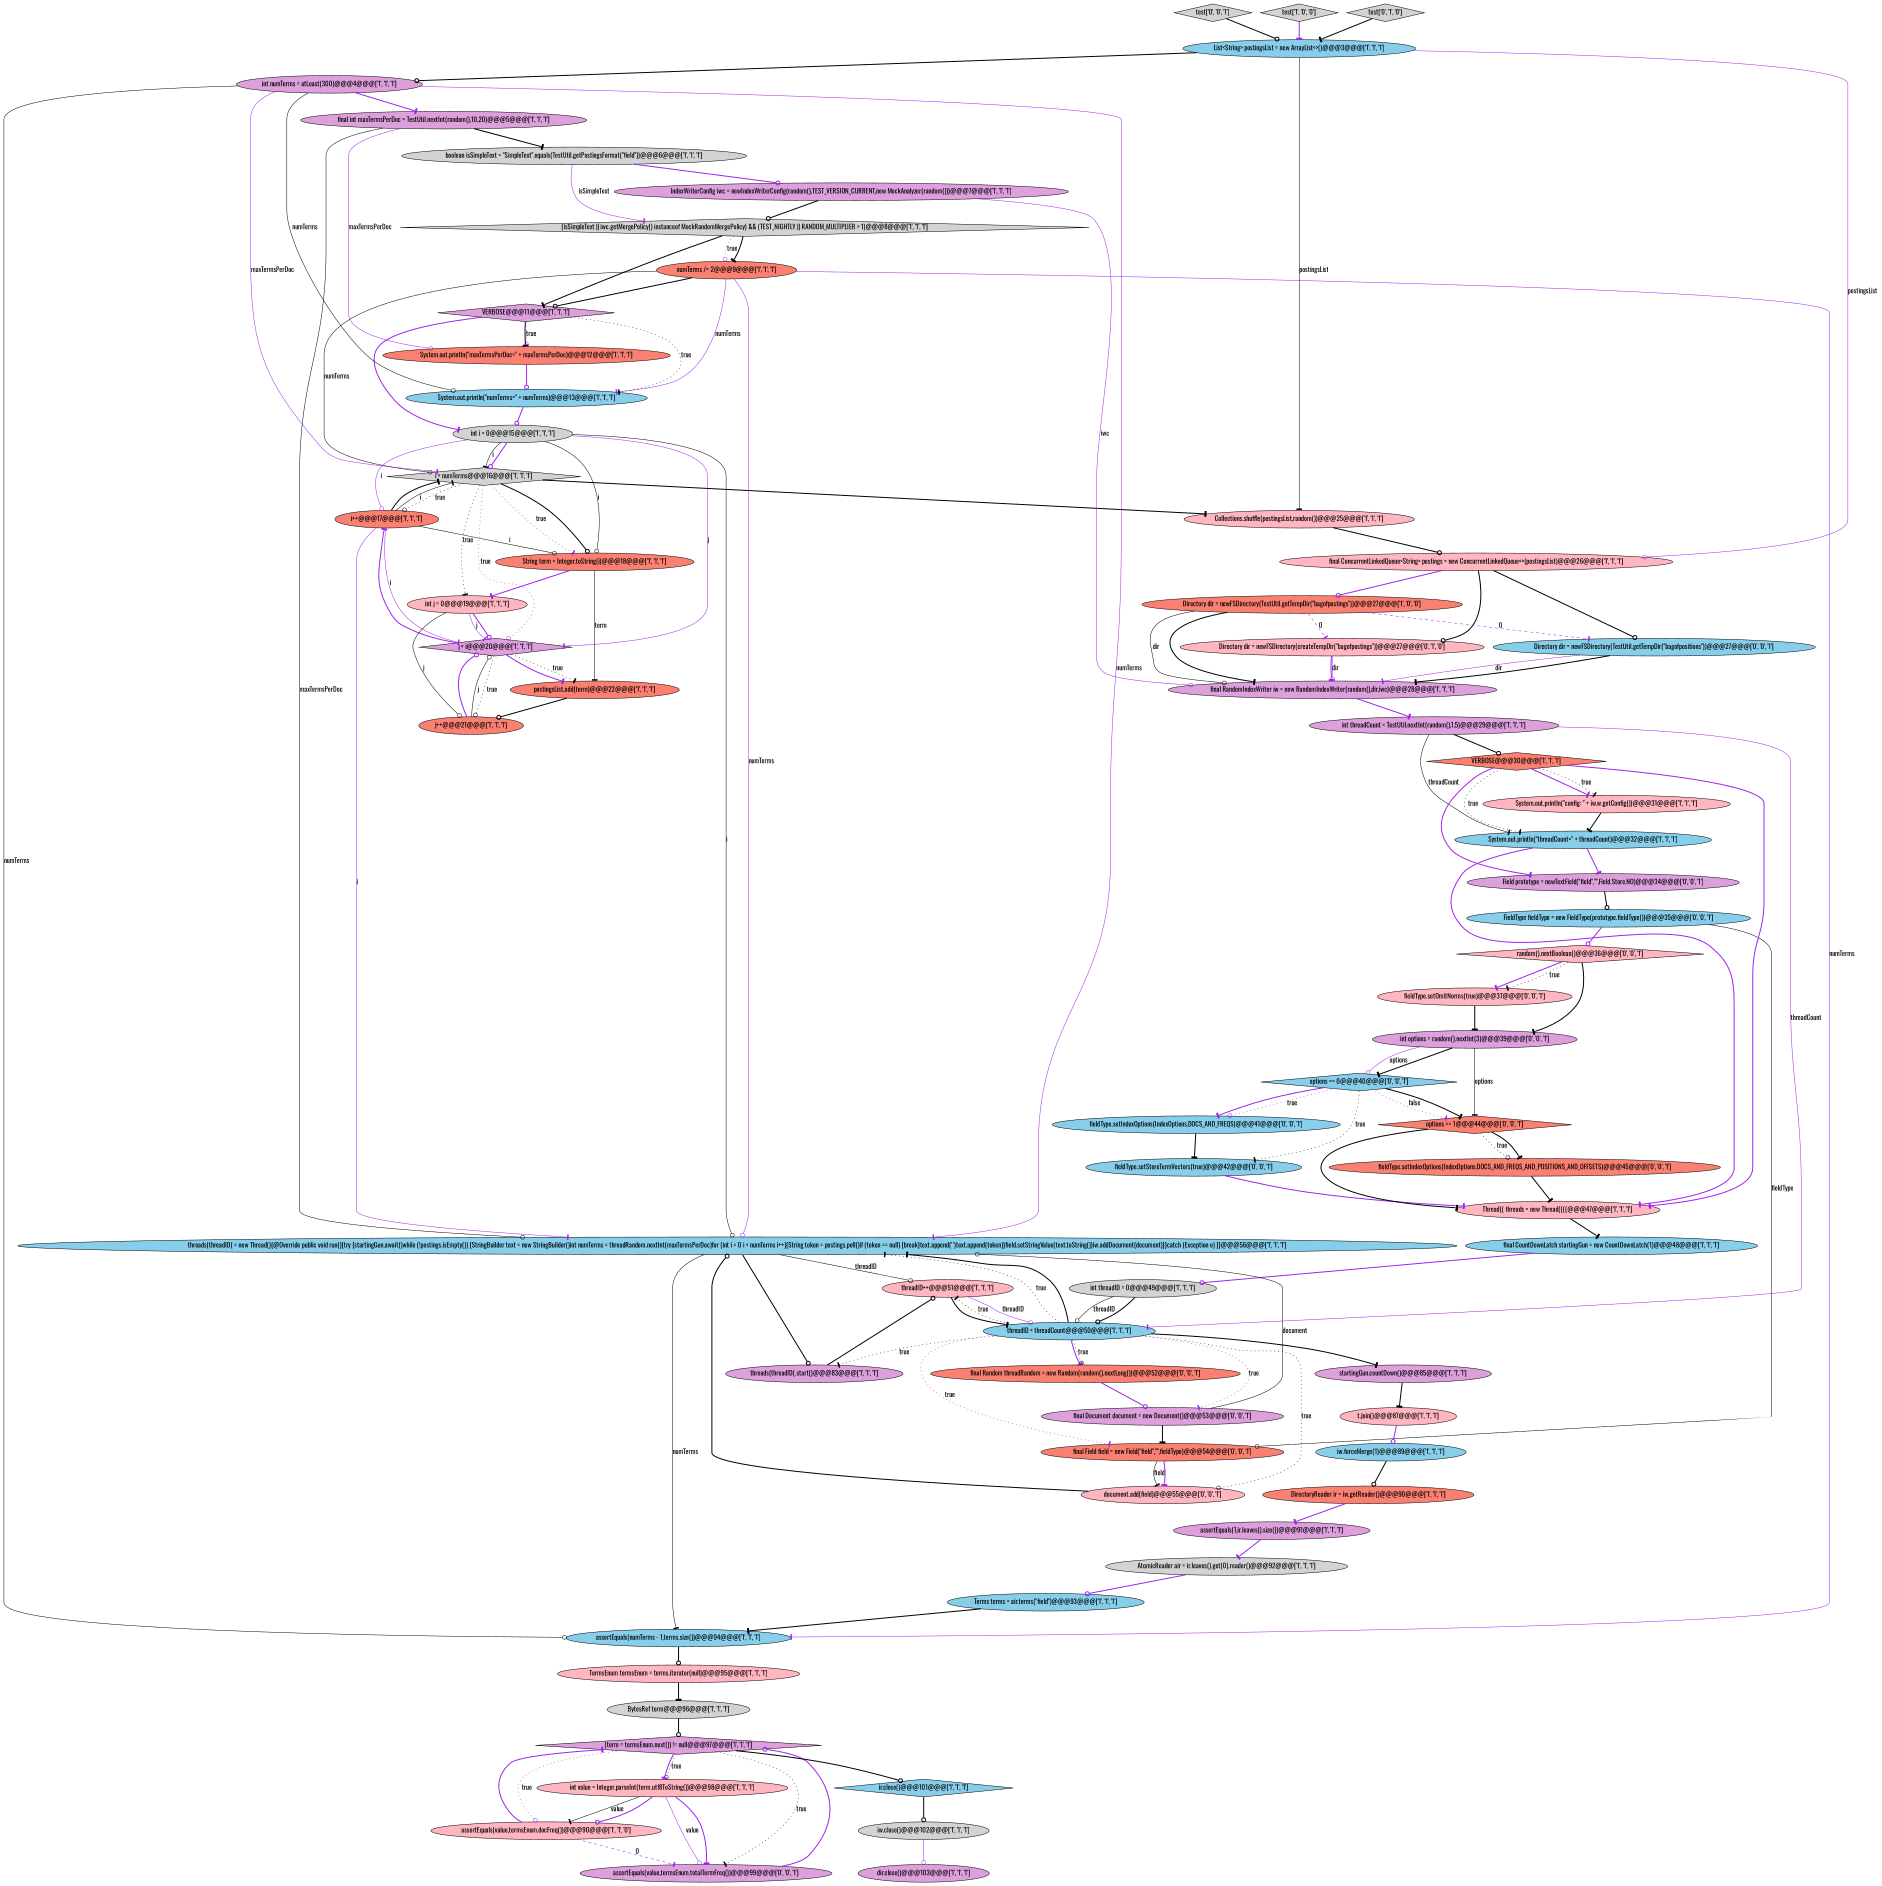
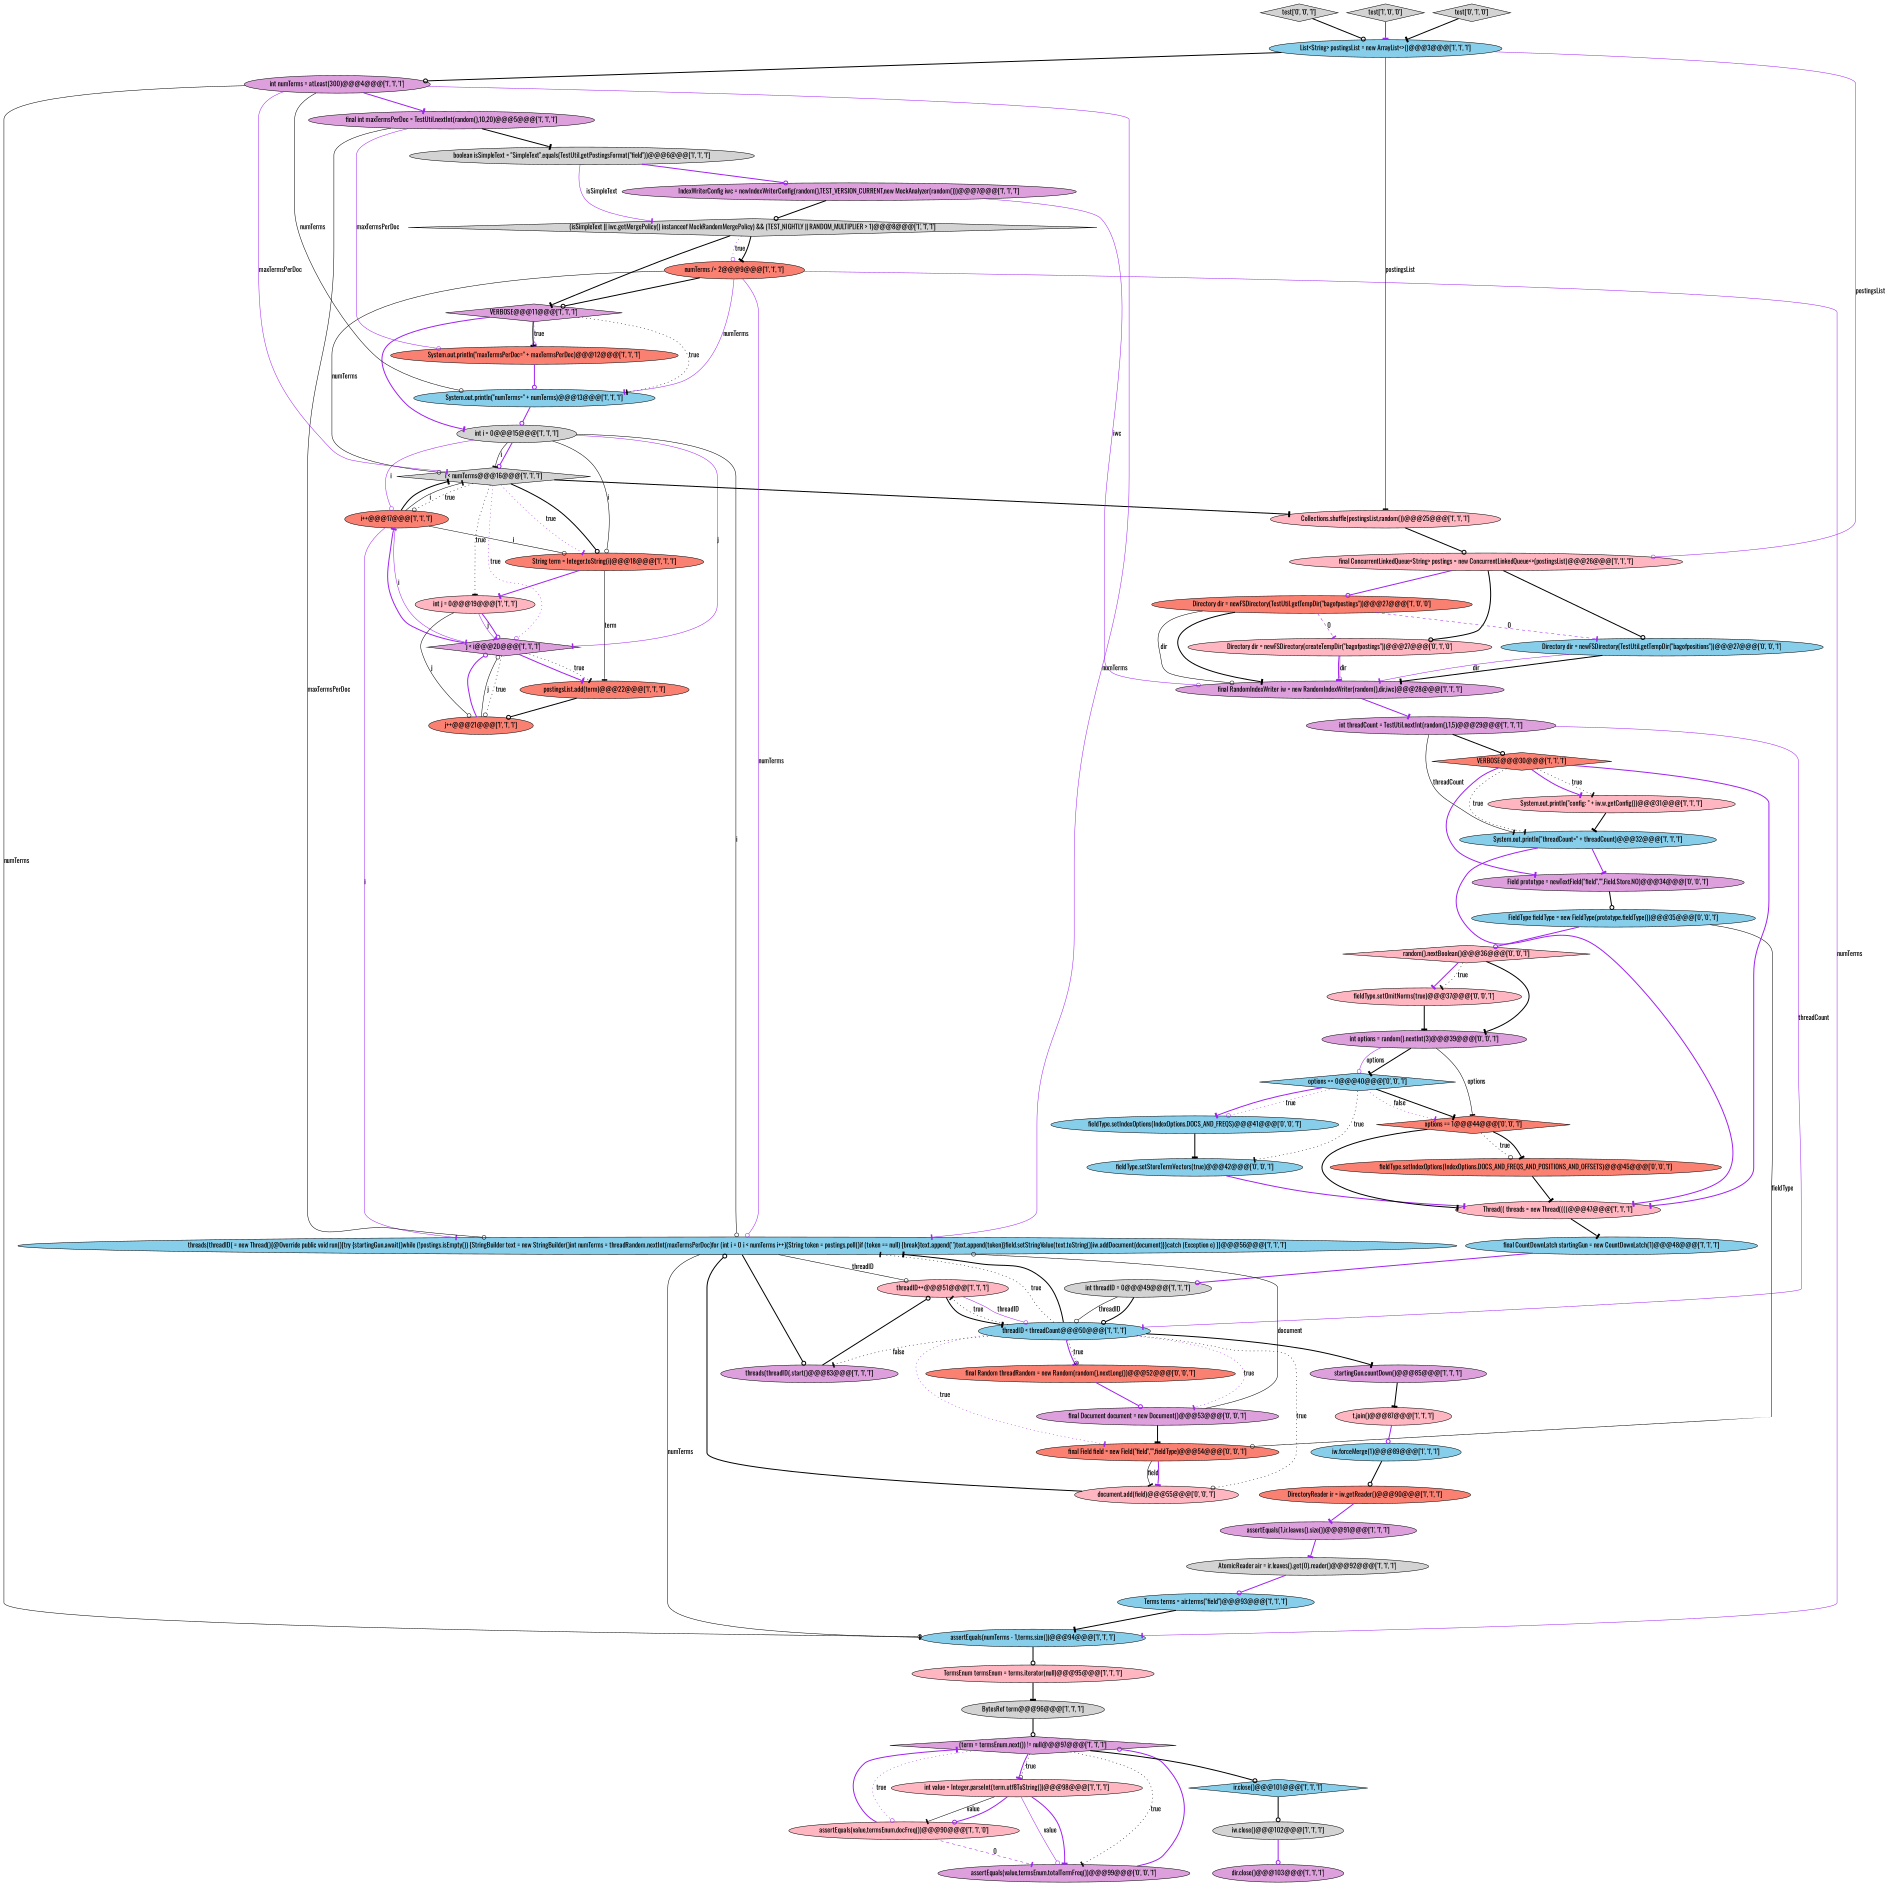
(905, 1352) -> (899, 1352)
(924, 1850) -> (1278, 1850)
